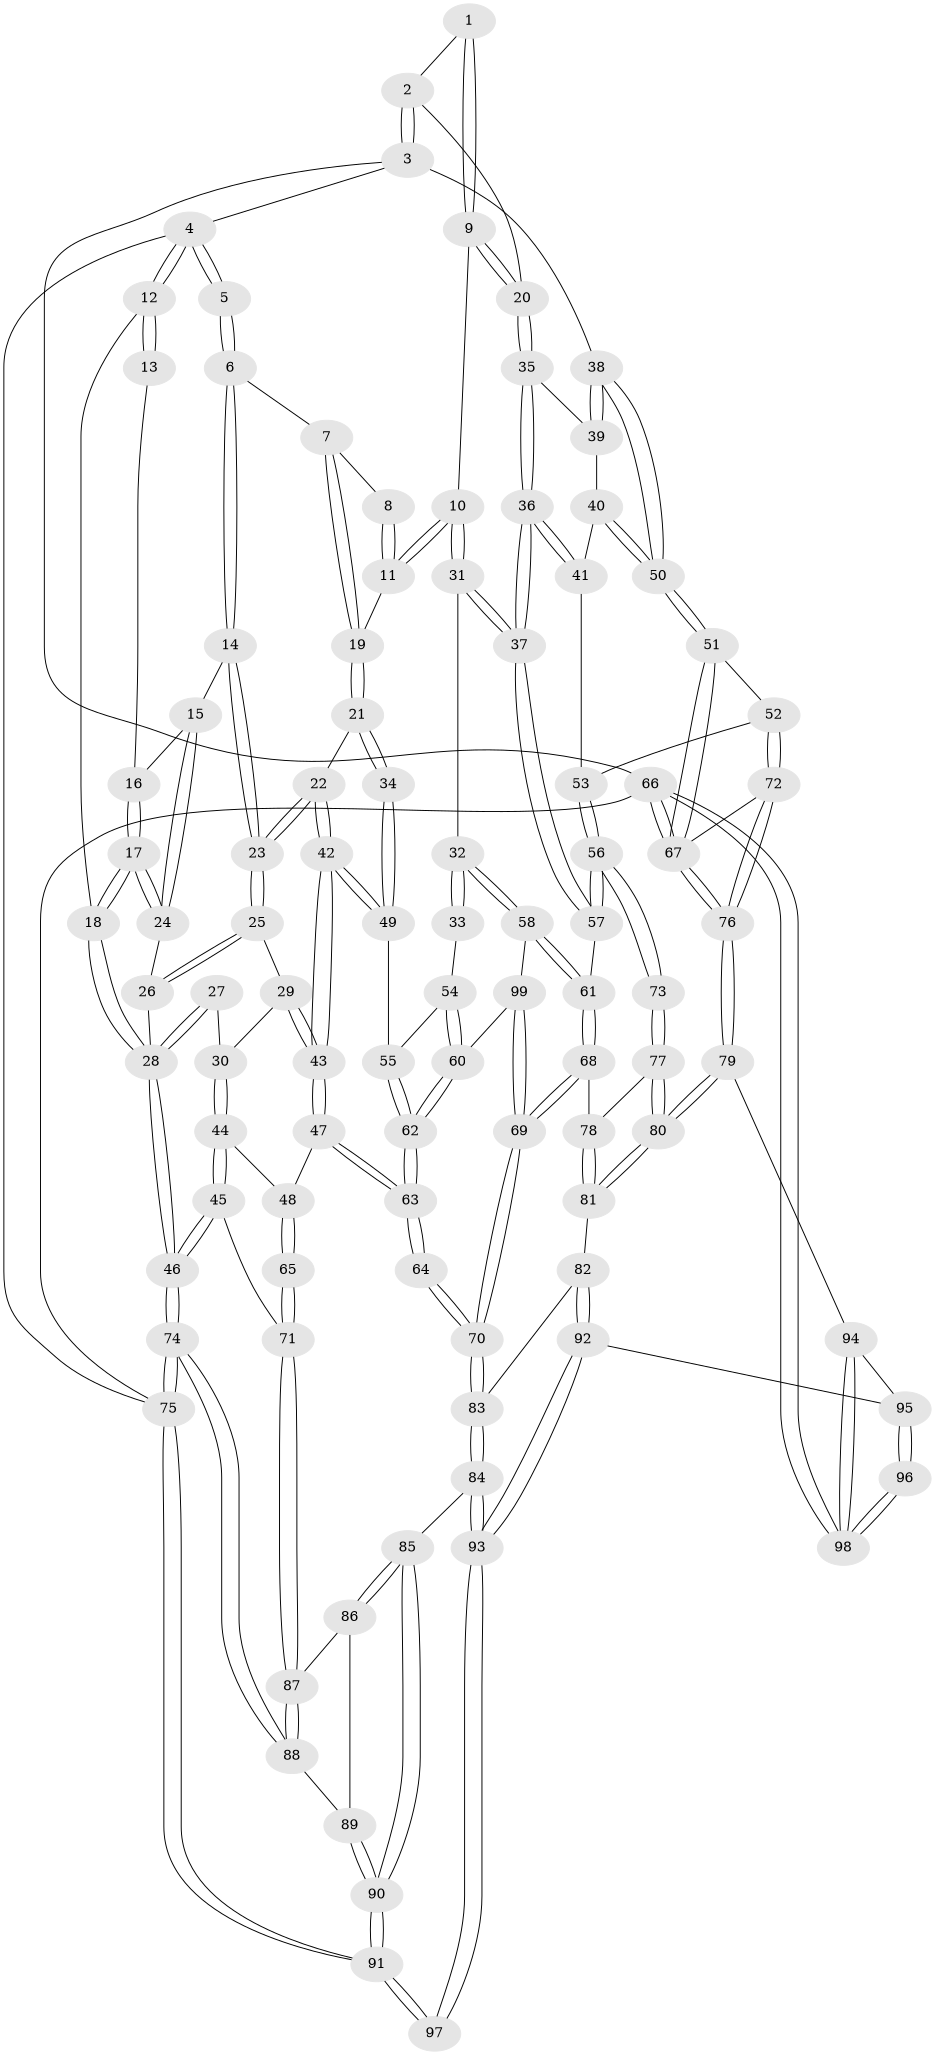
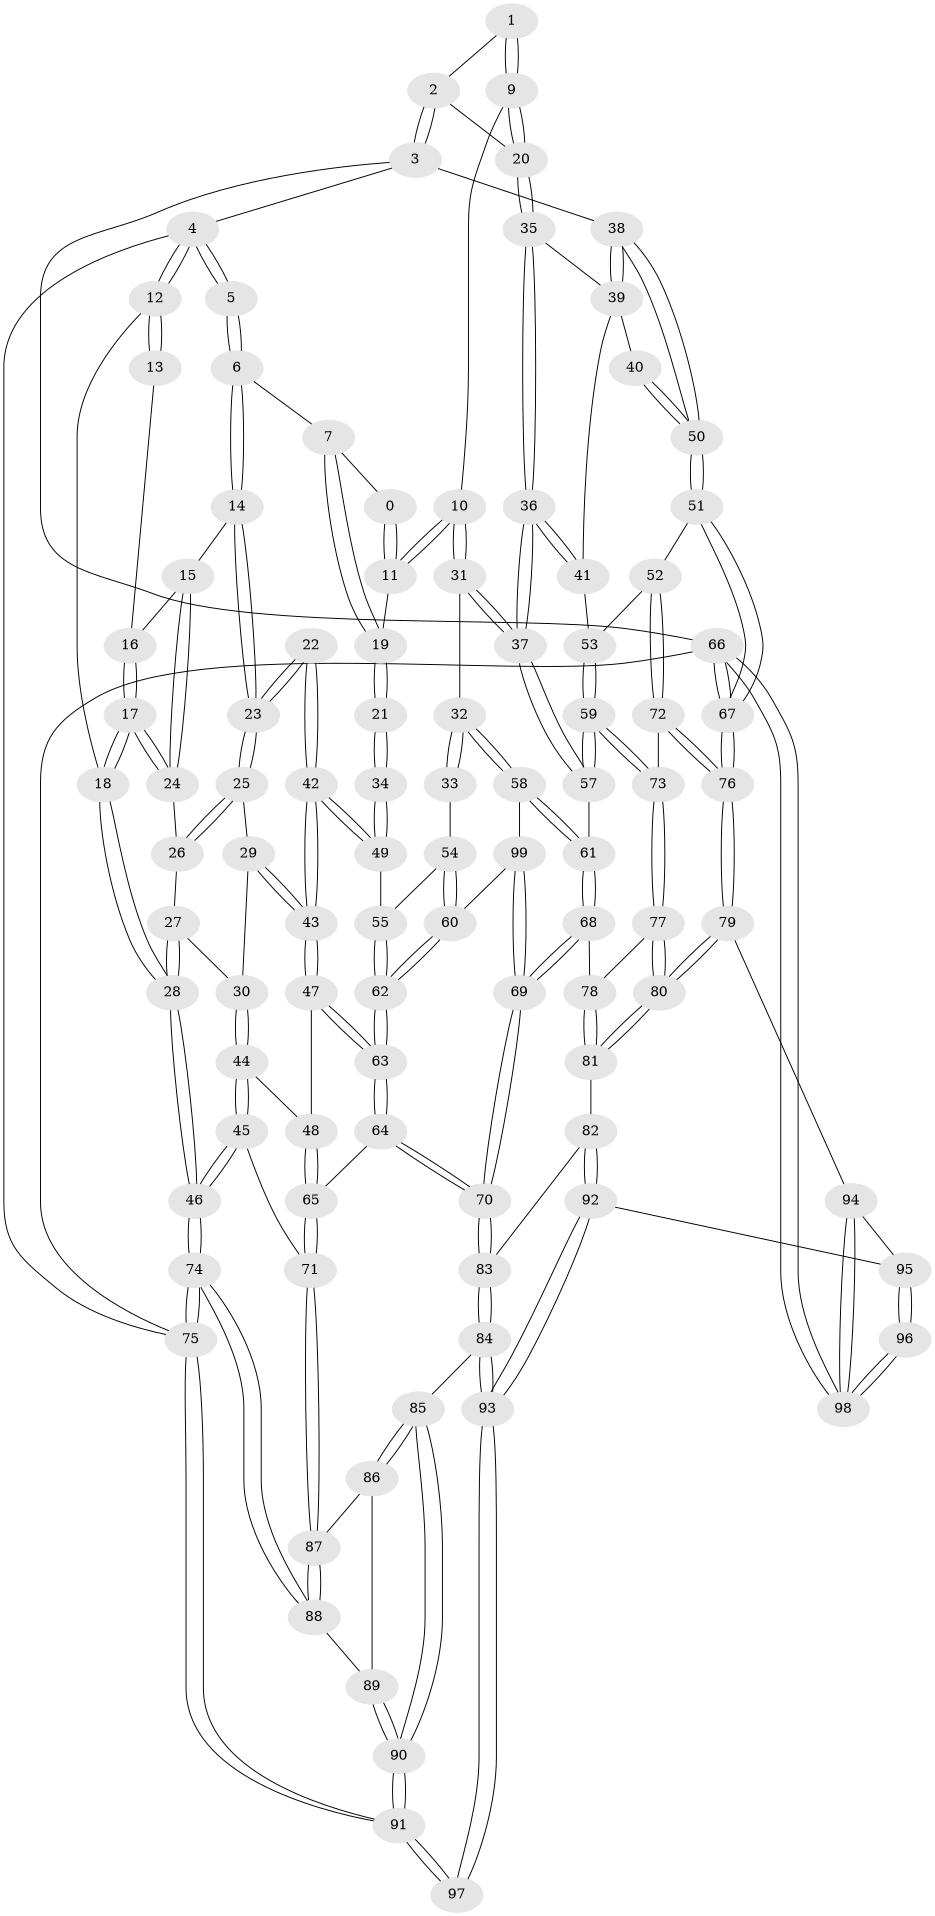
(388, 507) -> (390, 507)
(589, 542) -> (589, 436)
(338, 750) -> none
(730, 815) -> (658, 750)
(597, 854) -> (589, 715)
(149, 1028) -> (175, 889)
none -> (346, 1166)
